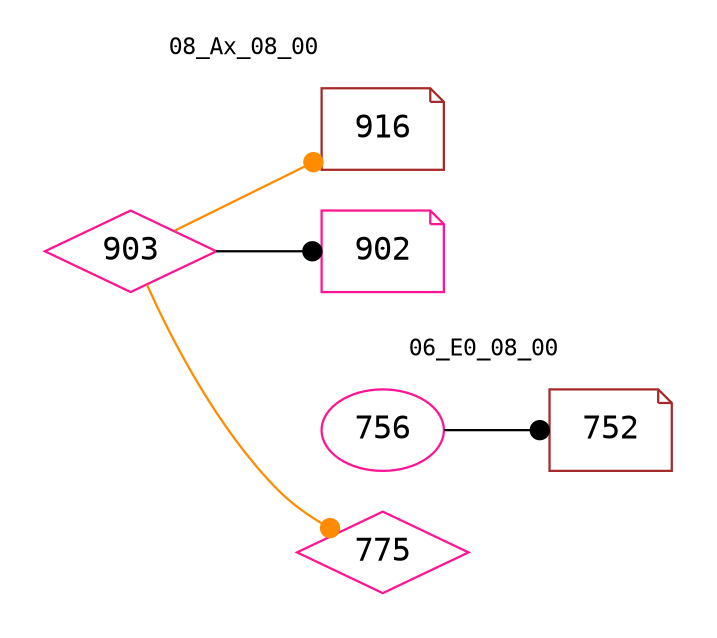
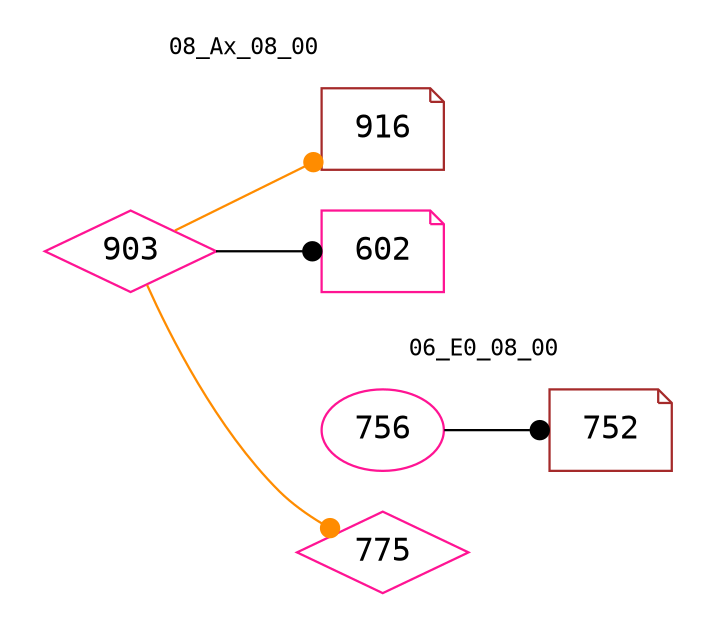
(383, 251) -> (383, 251)
